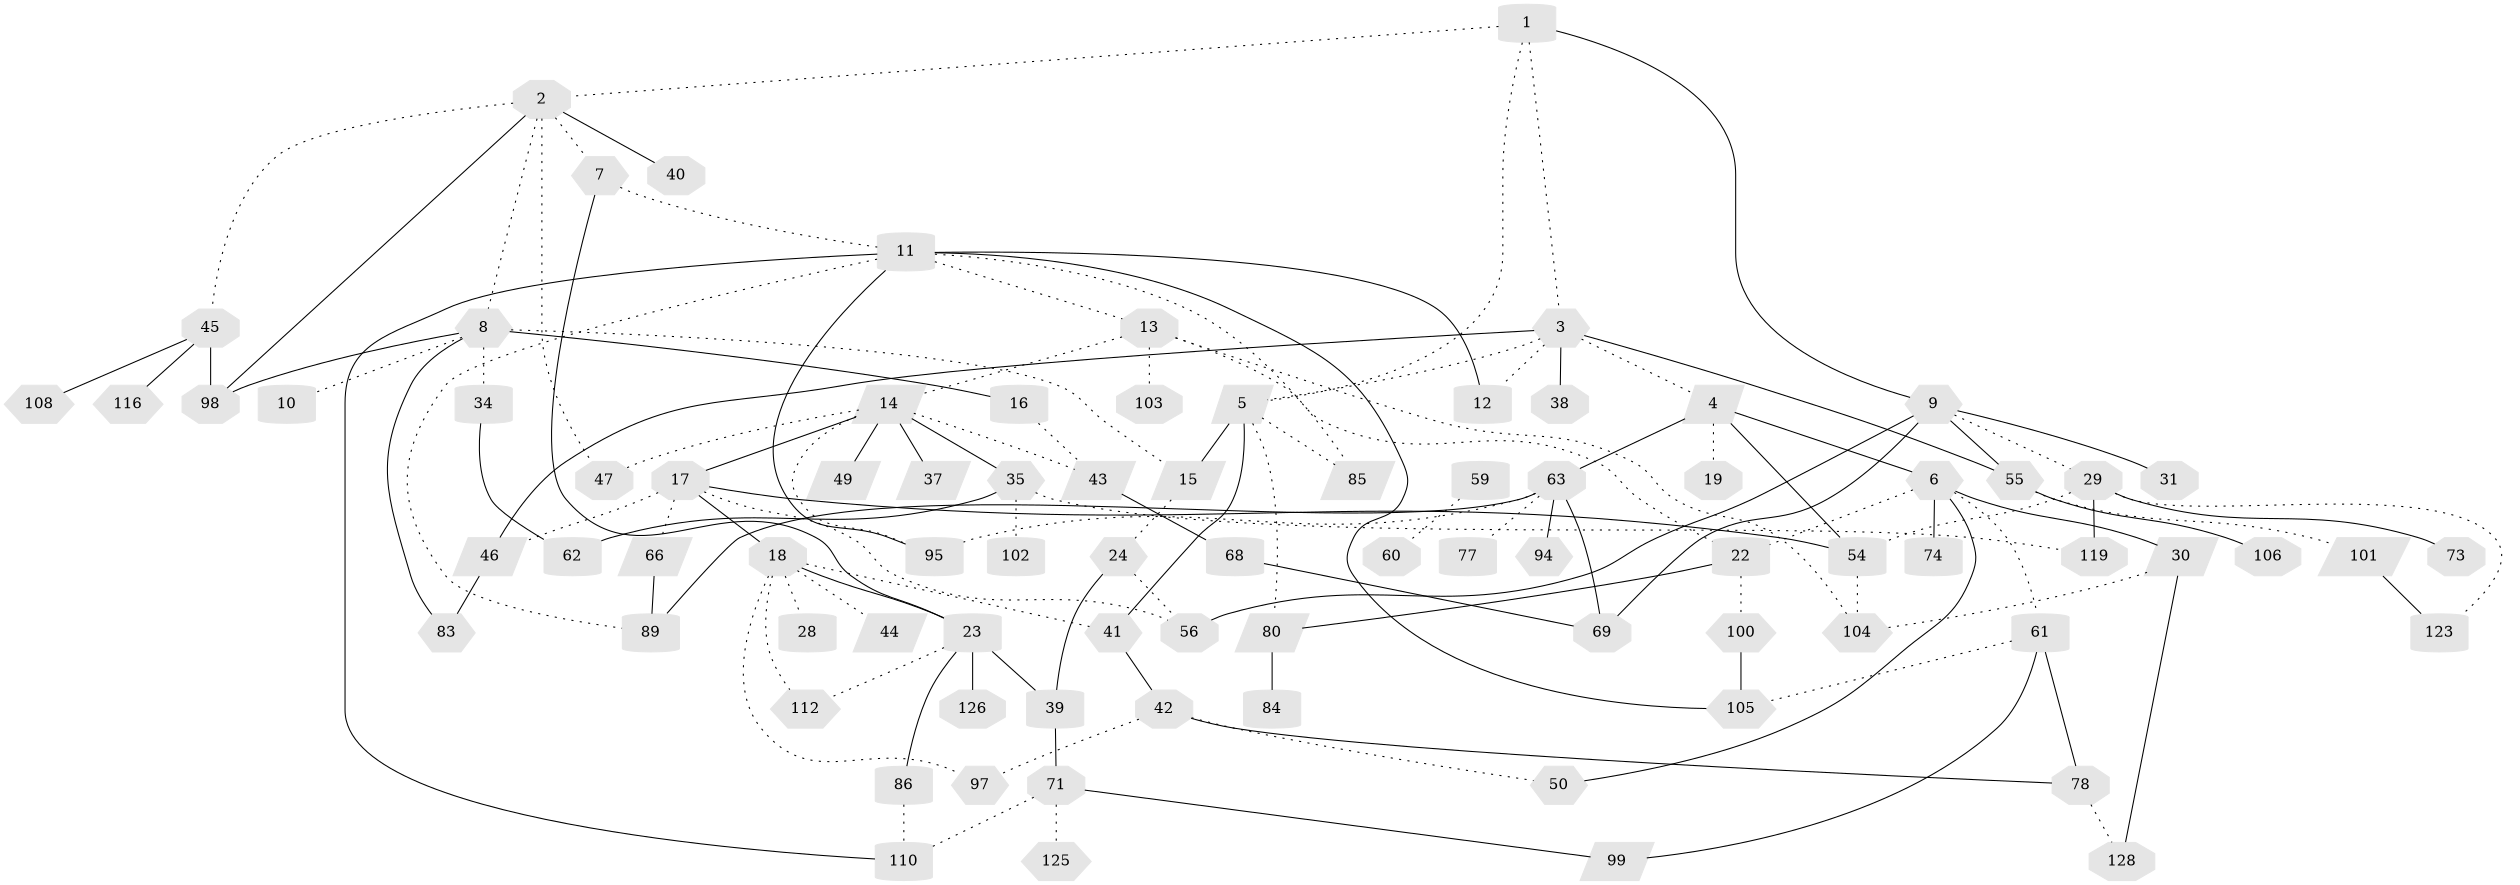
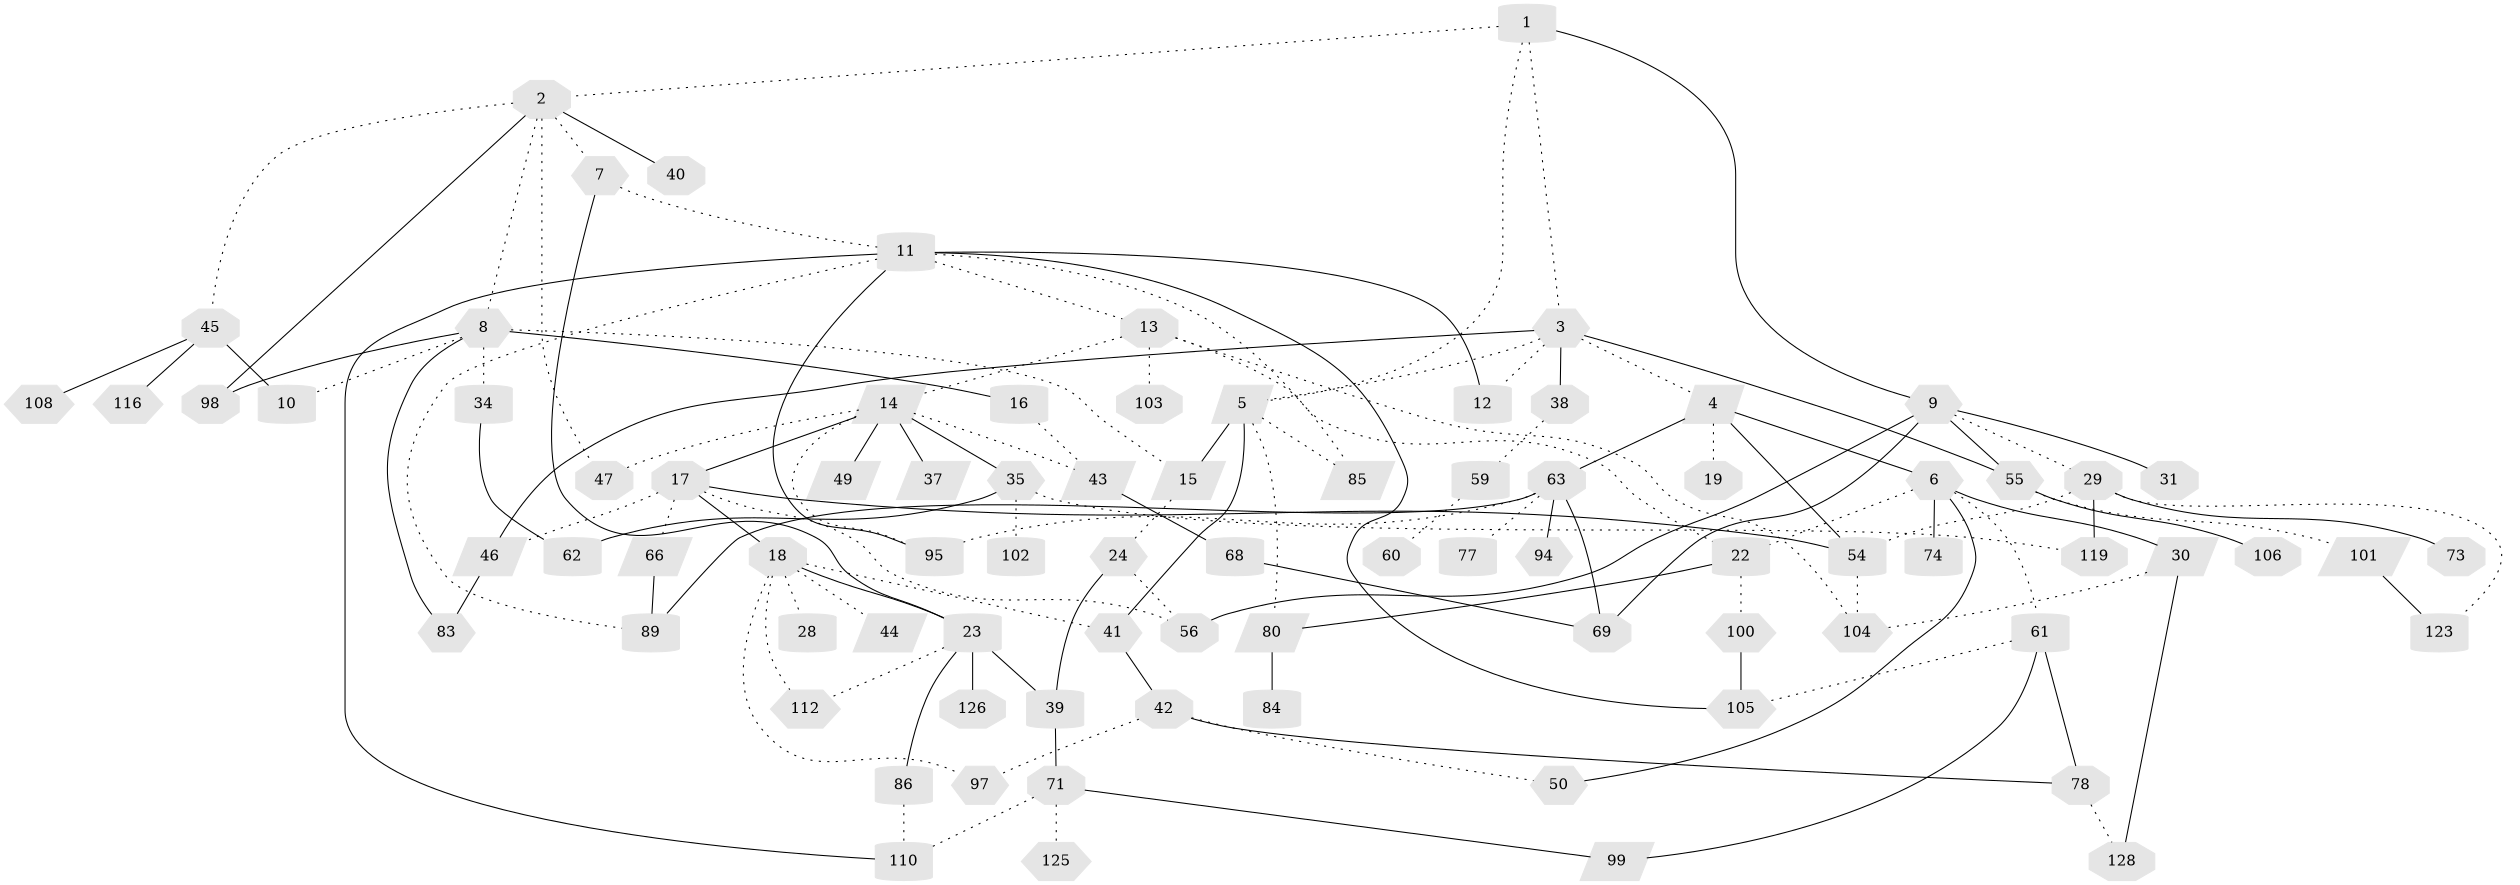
(211, 366) -> (245, 362)
none -> (1514, 448)
